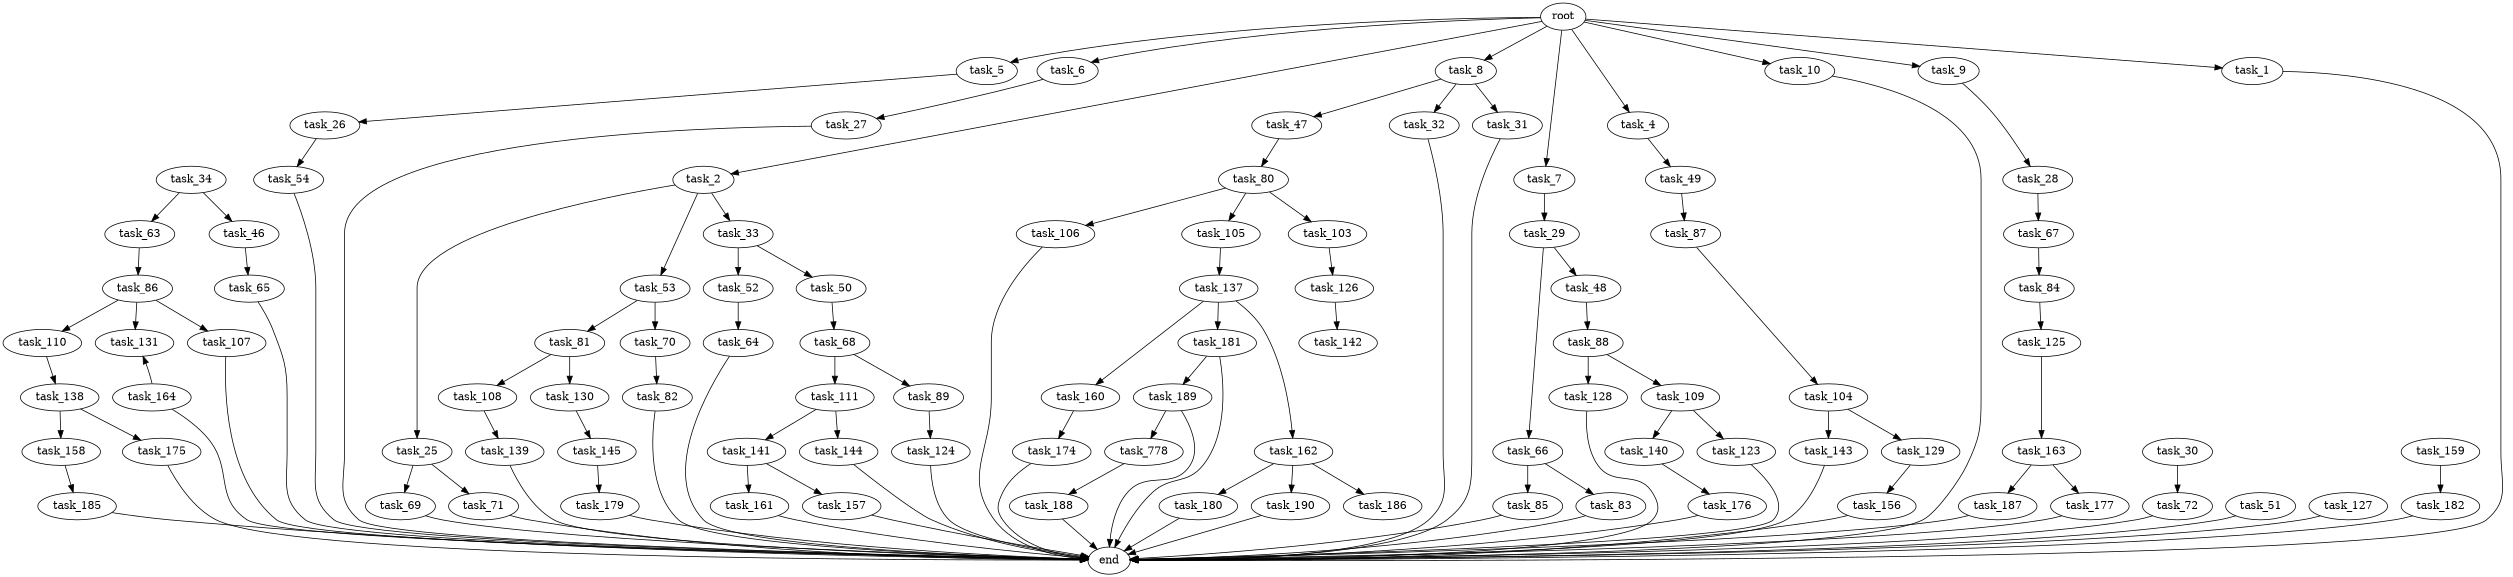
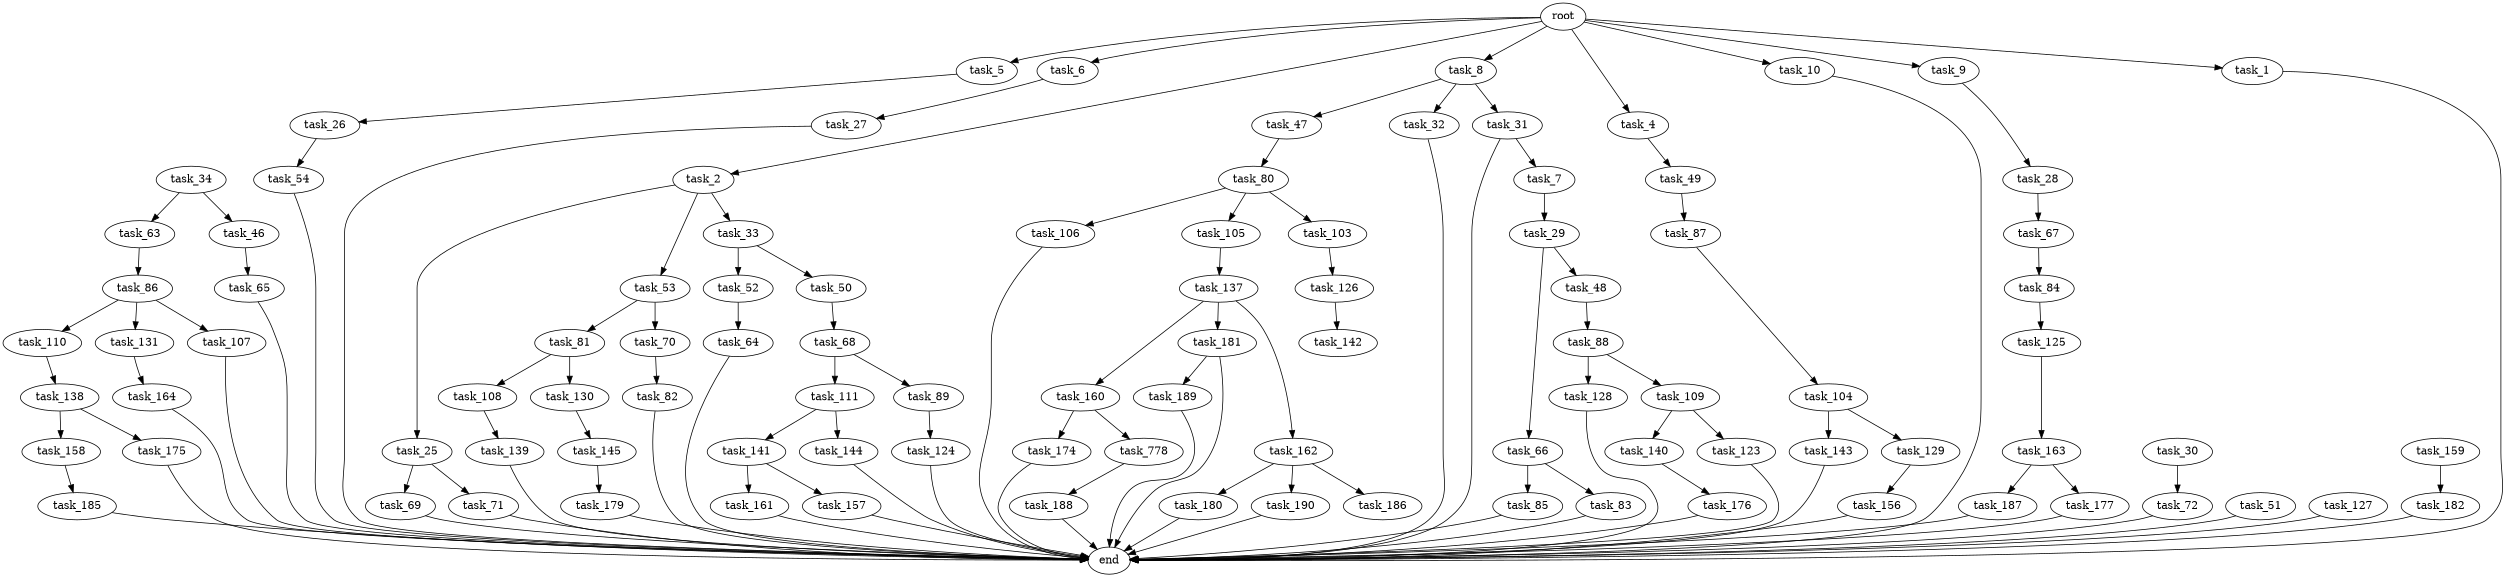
(1554, 94) -> (1524, 150)
(149, 373) -> (137, 367)
(1160, 421) -> (1109, 422)
